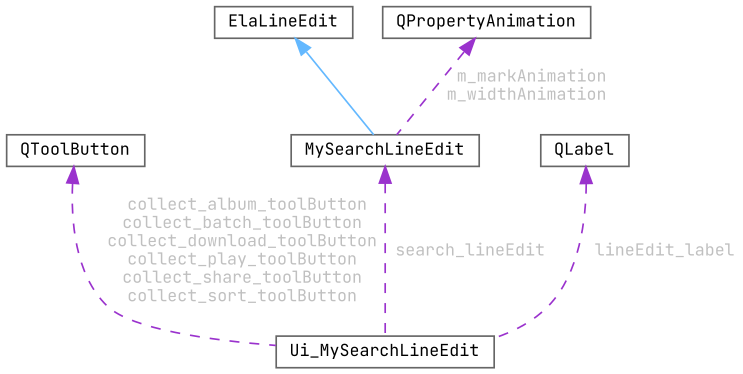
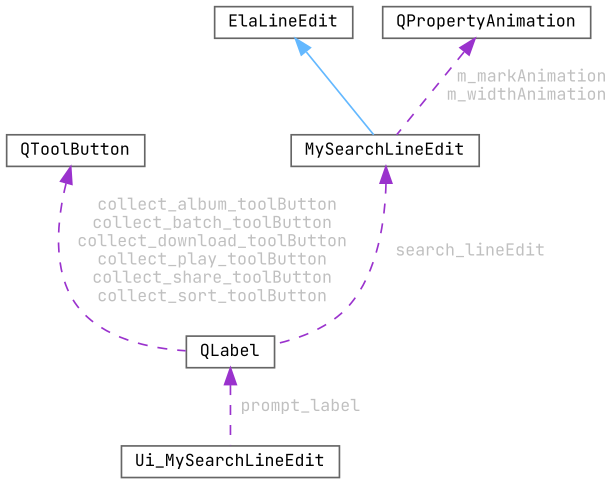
(661, 251) -> (296, 407)
(385, 259) -> (362, 287)
(126, 318) -> (76, 303)
